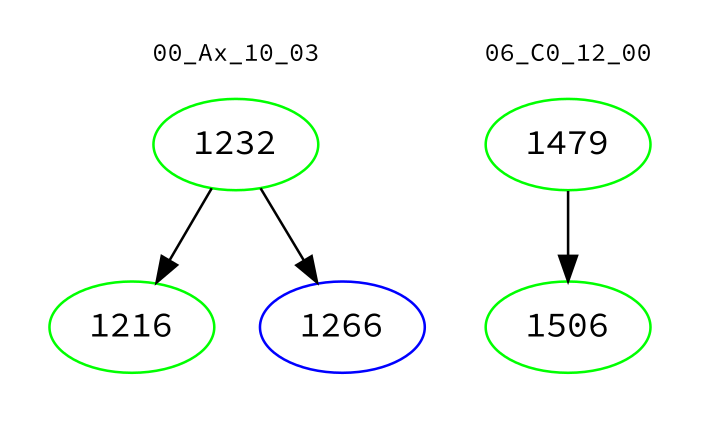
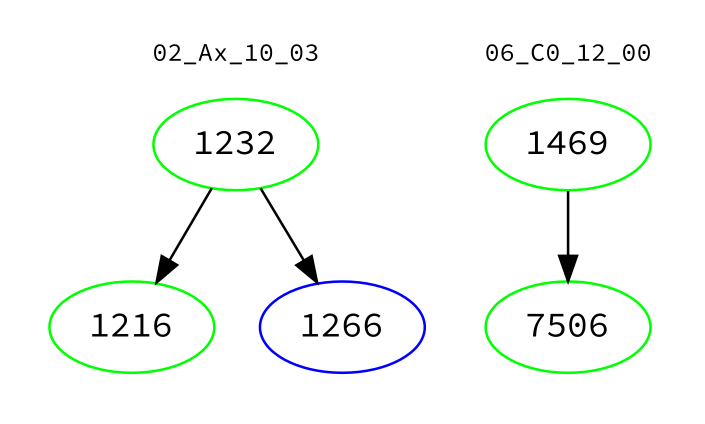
(237, 55) -> (237, 55)
(568, 145) -> (568, 145)
(568, 327) -> (568, 327)
